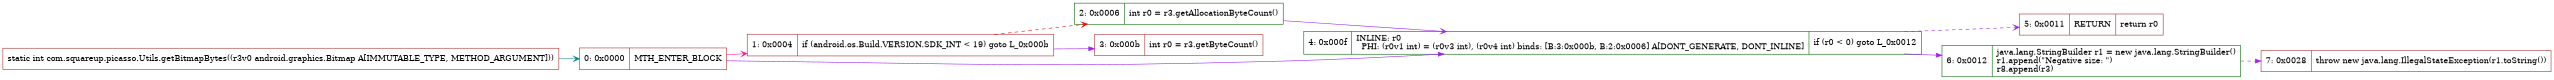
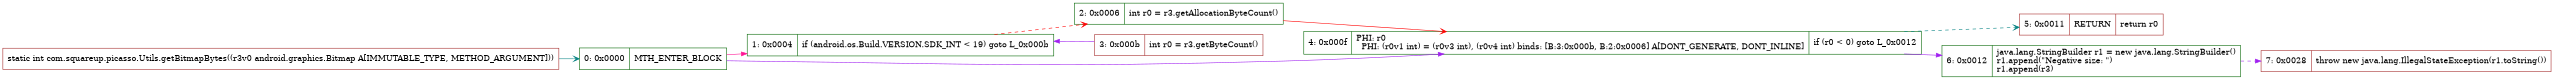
(1362, 26) -> (1362, 26)
(1959, 30) -> (1959, 30)
(1380, 38) -> (1373, 38)
(900, 45) -> (900, 45)
(1071, 49) -> (1077, 41)
(734, 54) -> (734, 54)
(653, 59) -> (653, 59)
(2025, 69) -> (2025, 69)
